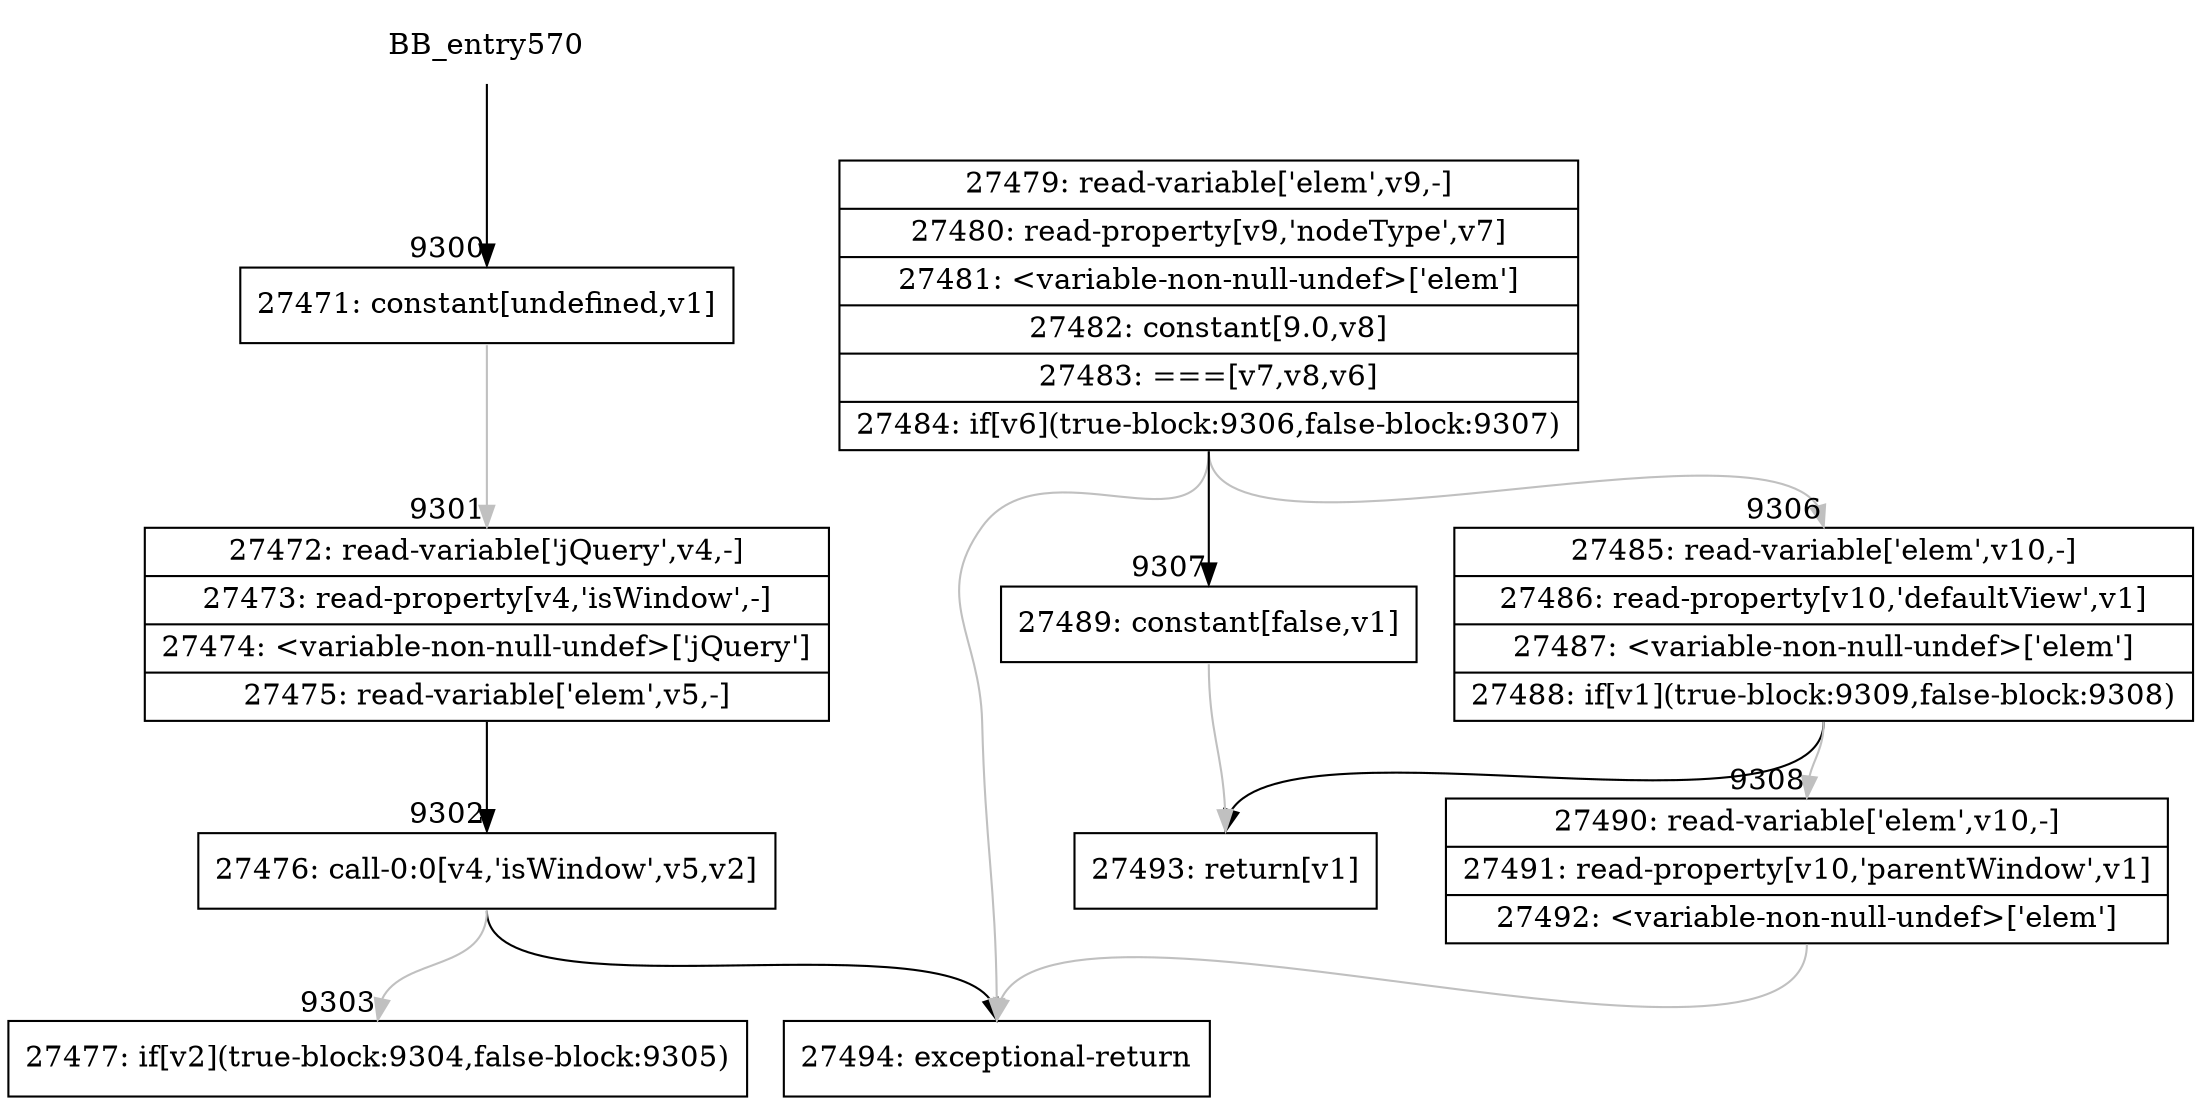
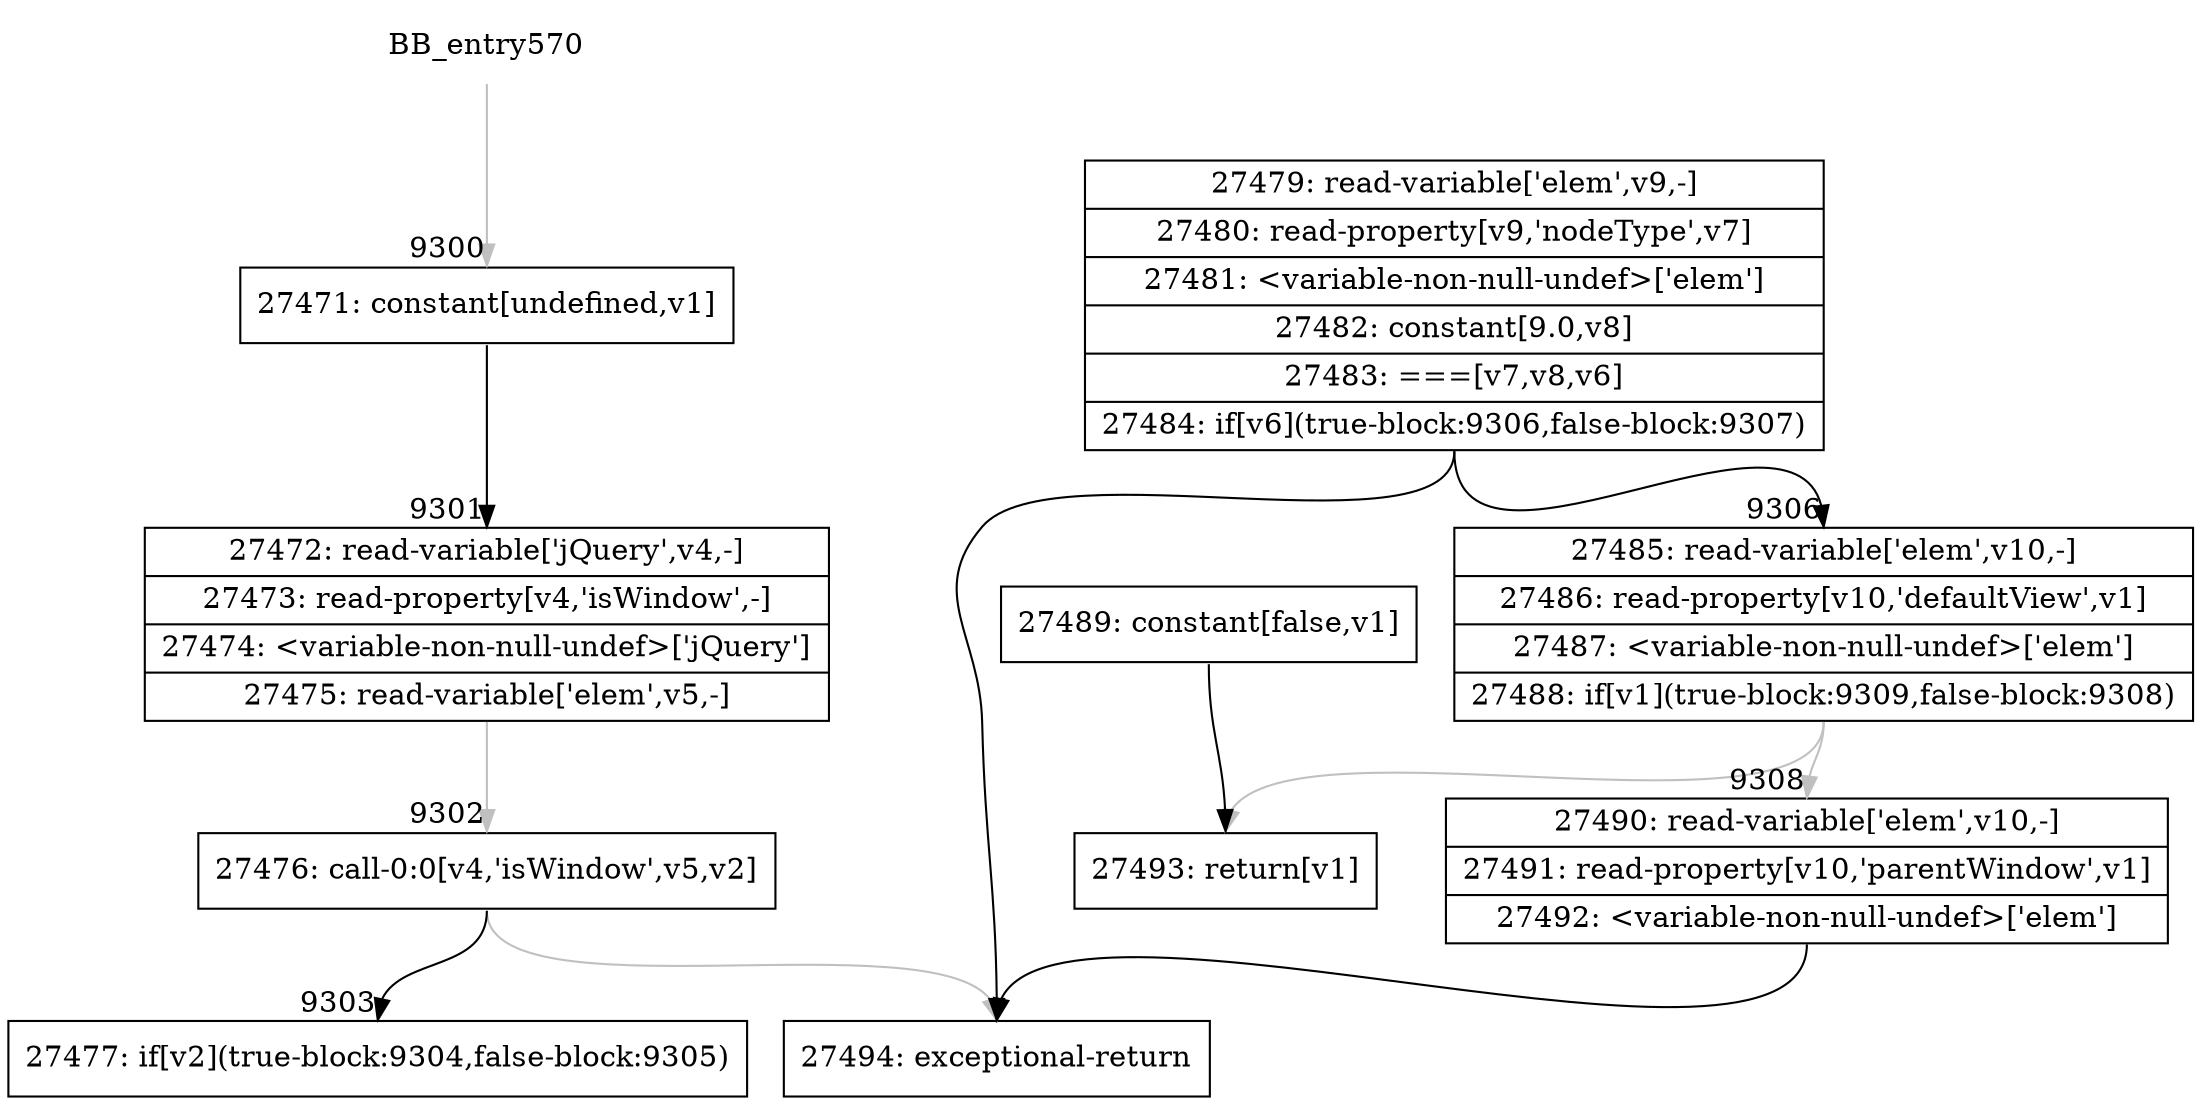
(487, 164) -> (487, 164)
(487, 425) -> (487, 425)
(1506, 490) -> (1629, 492)
(1209, 507) -> none
(965, 628) -> (990, 523)
(1215, 737) -> (1215, 737)
(487, 766) -> (487, 766)
(1535, 777) -> (1535, 777)
(442, 962) -> (442, 962)
(732, 966) -> (732, 966)
(1412, 983) -> (1412, 983)
